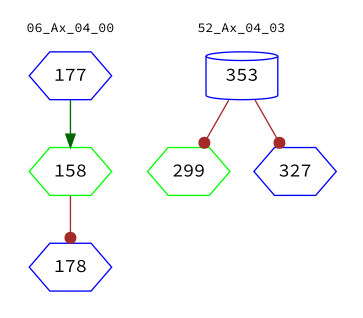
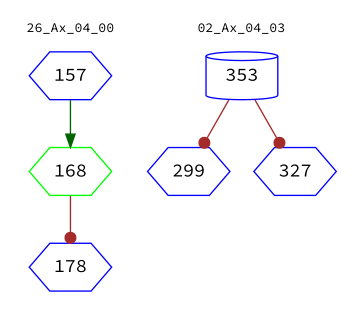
(71, 29) -> (71, 29)
(242, 29) -> (242, 29)
(70, 76) -> (70, 76)
(70, 171) -> (70, 171)
(189, 171) -> (189, 171)
